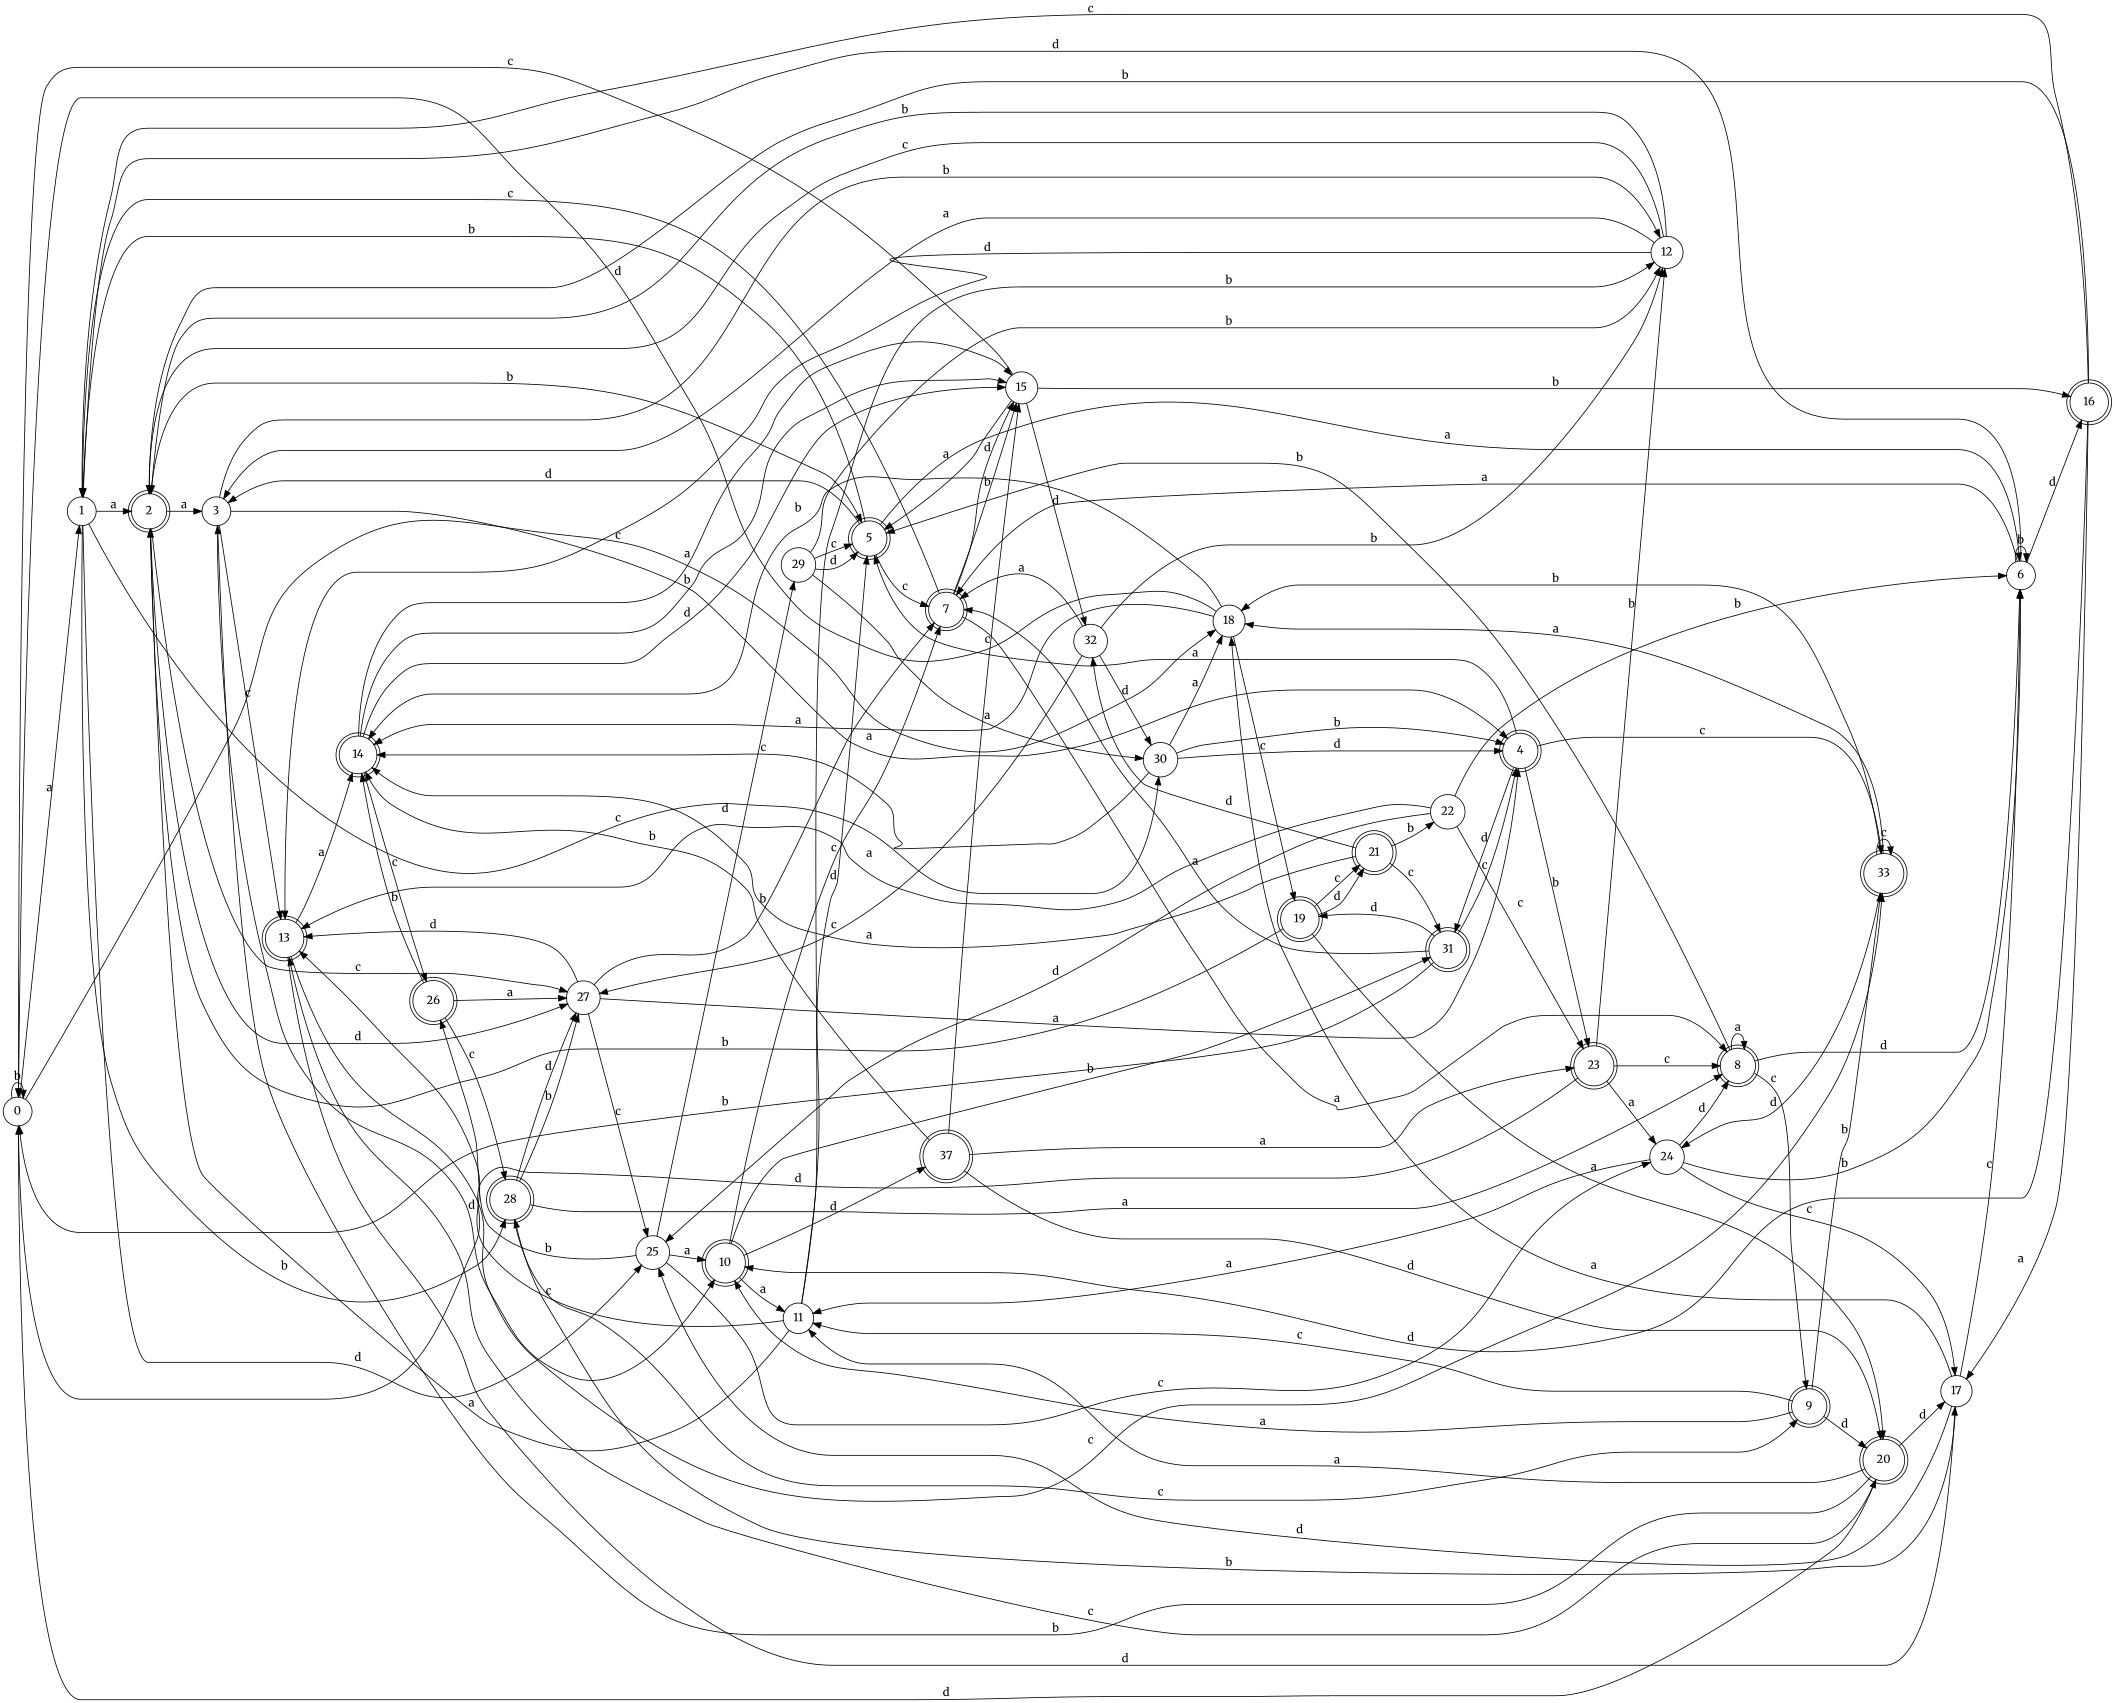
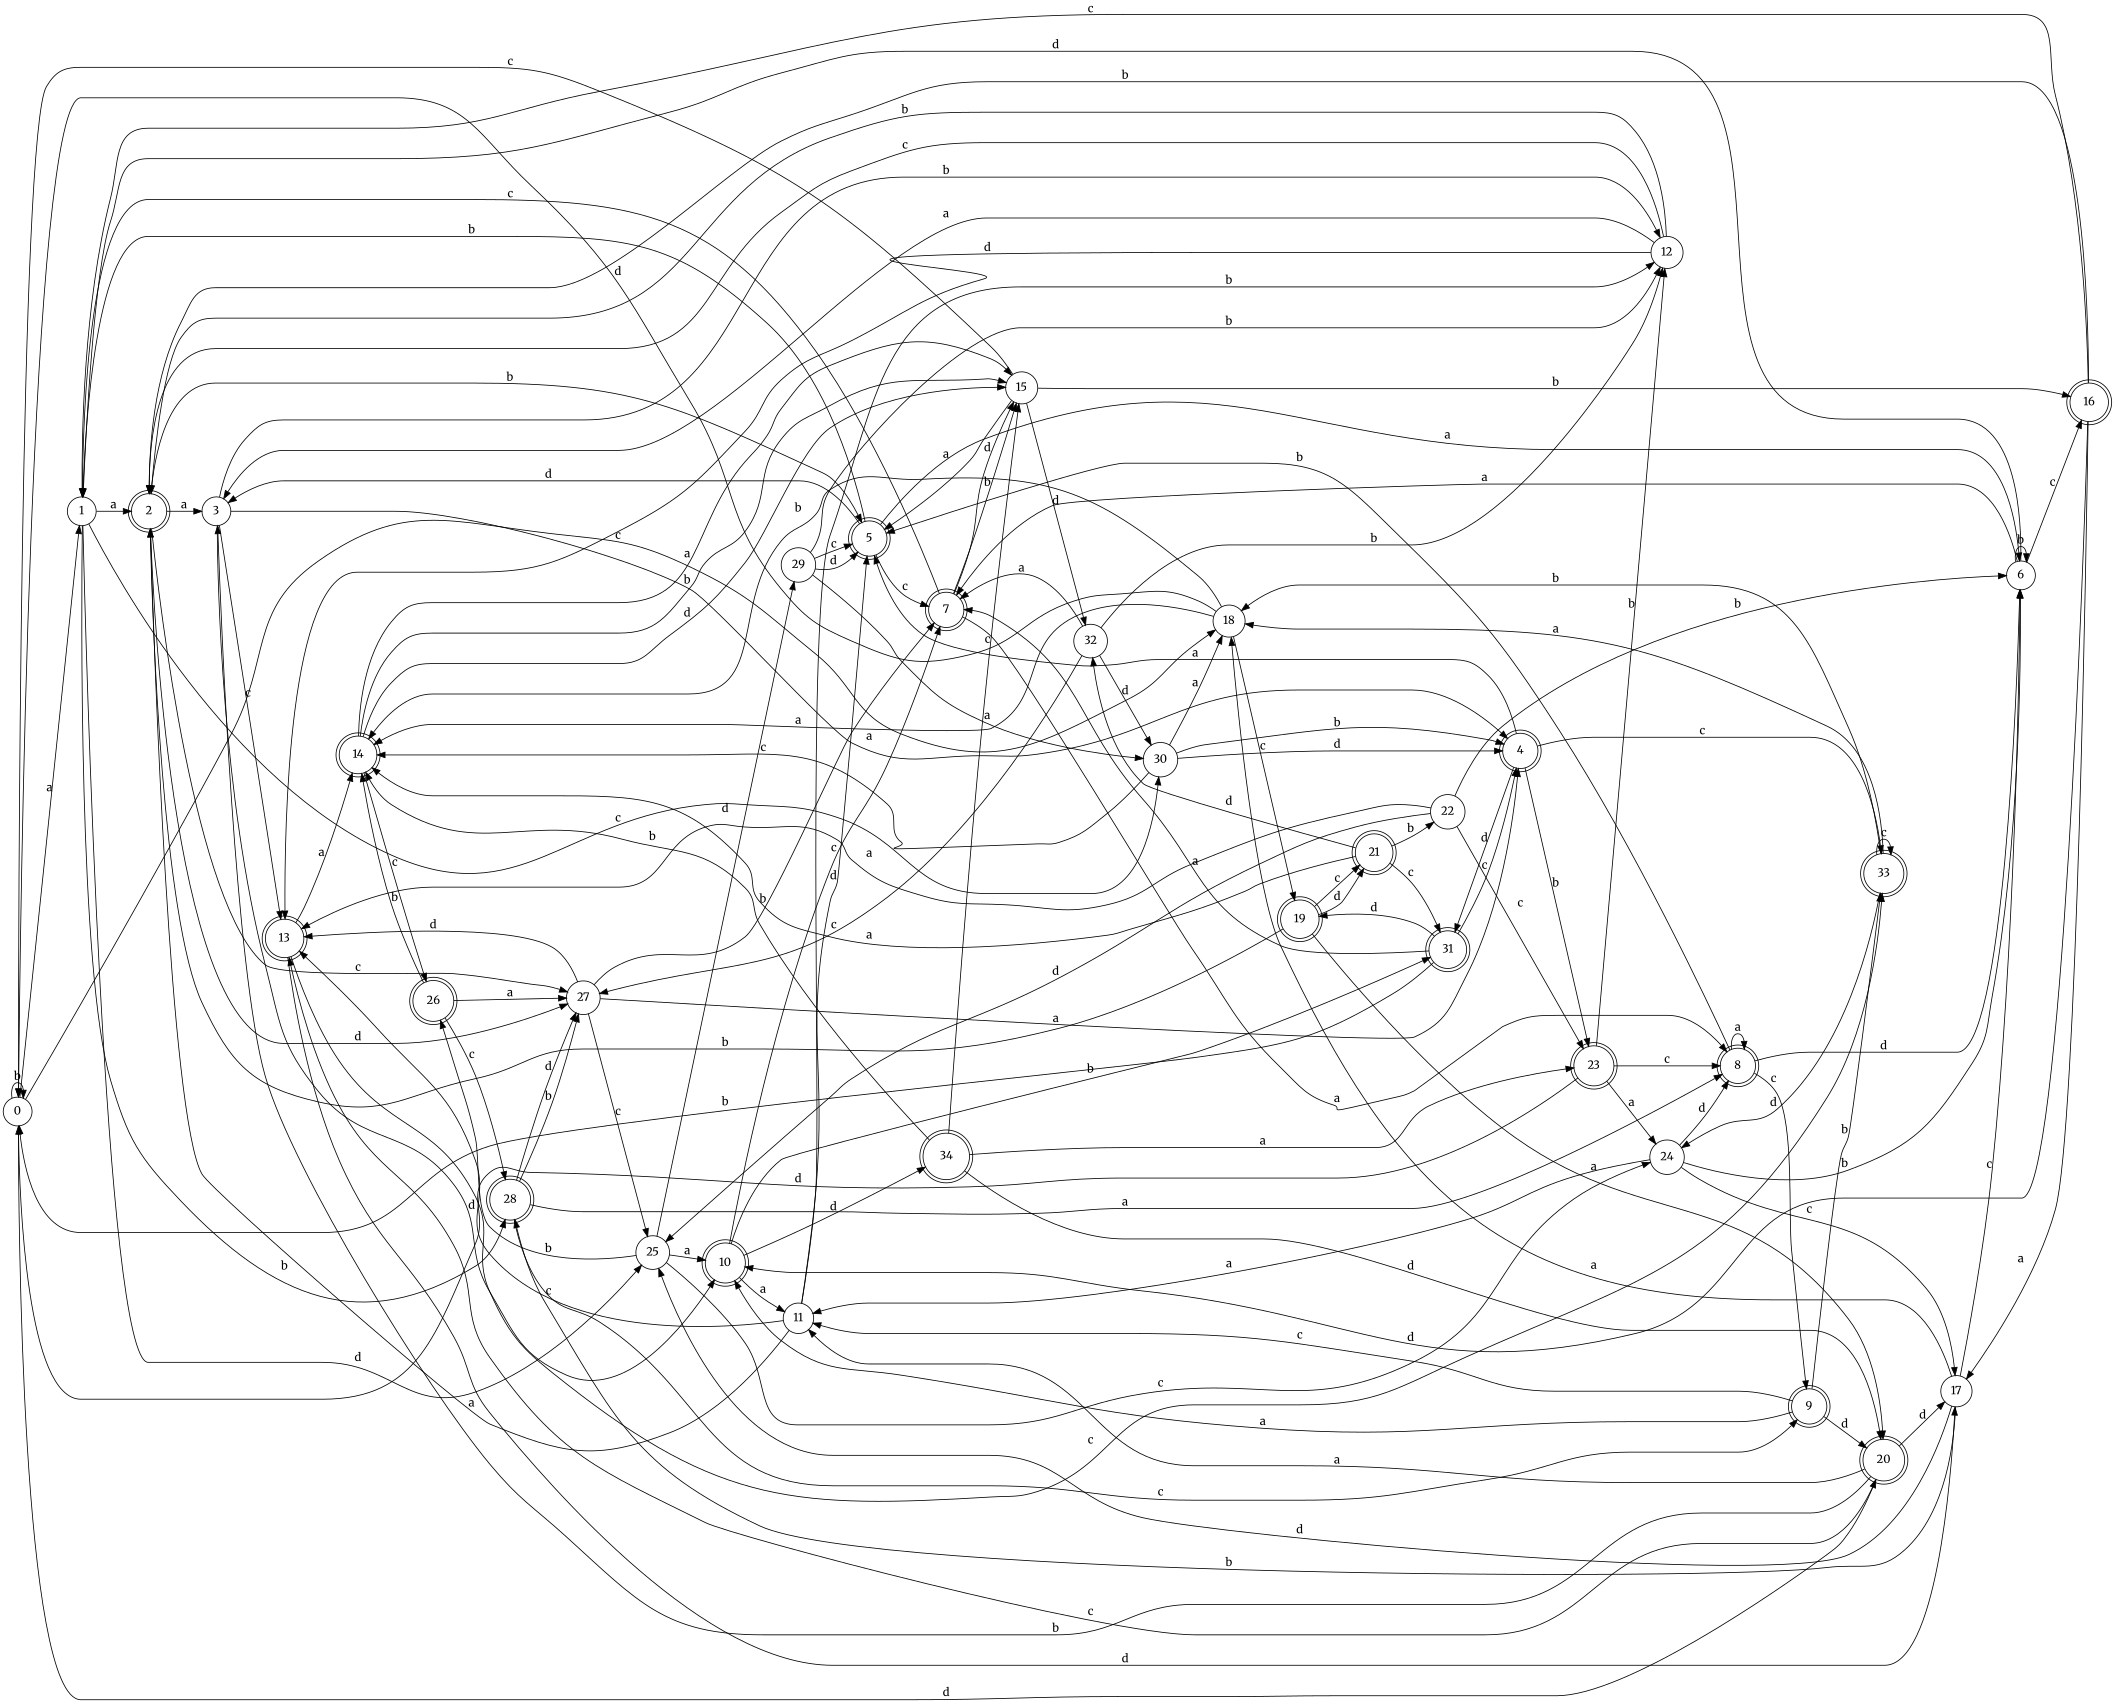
(2053, 483) -> (2053, 483)
(946, 1156) -> (946, 1156)
